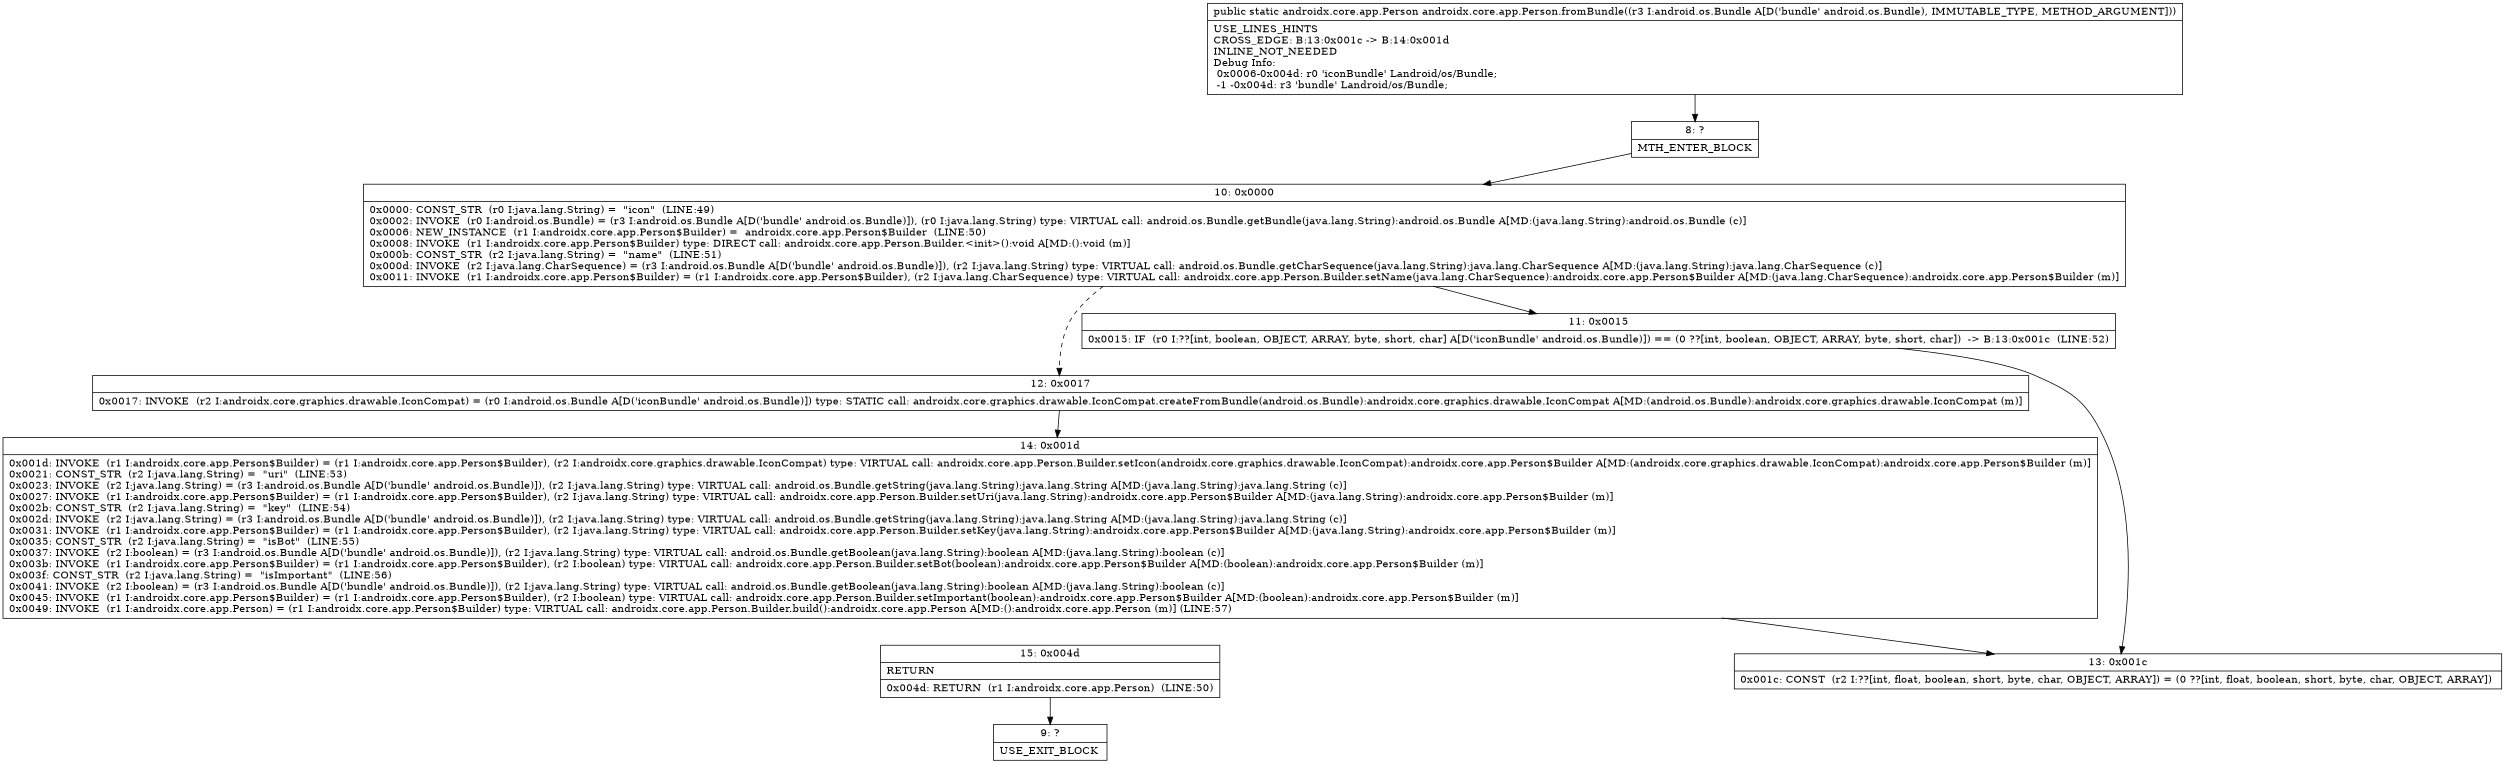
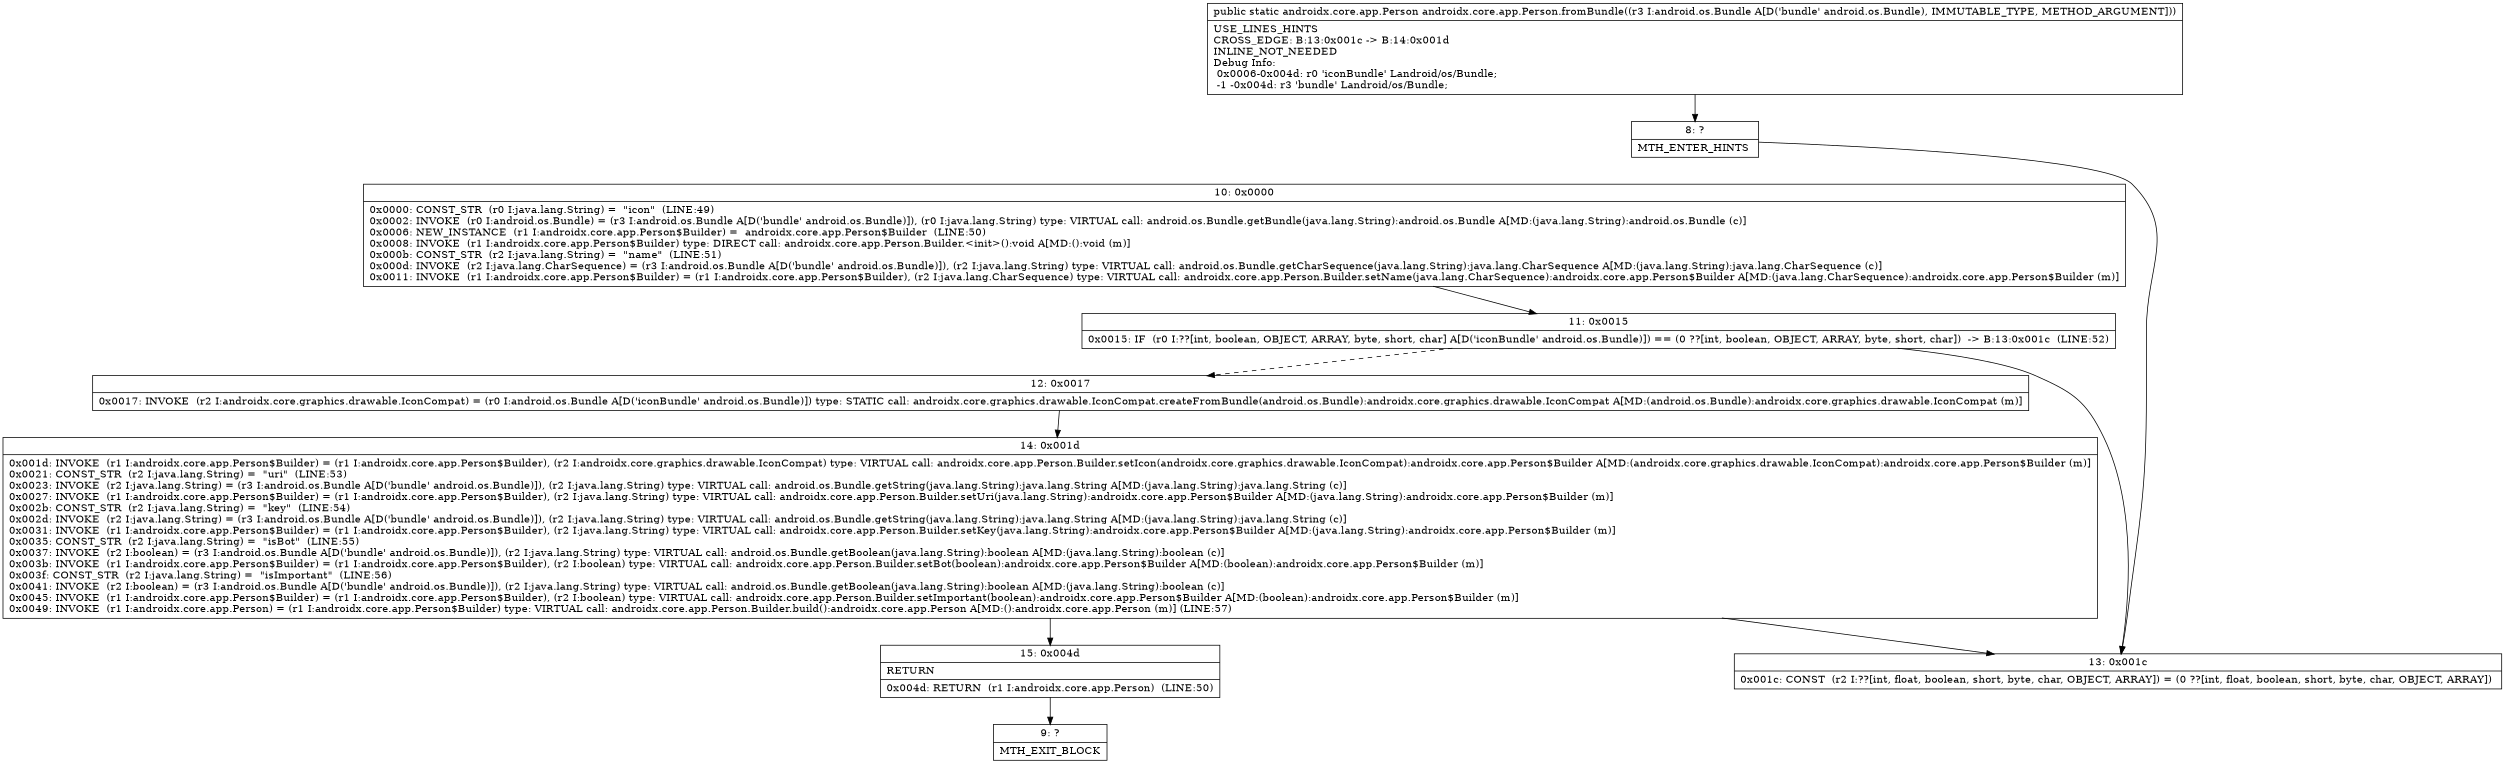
(1695, 148) -> (1694, 148)
(1561, 168) -> (2155, 224)
(1070, 321) -> (1333, 362)
none -> (1050, 628)
(1049, 751) -> (1050, 751)
